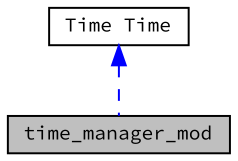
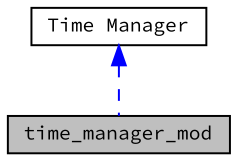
(119, 27) -> (119, 27)
